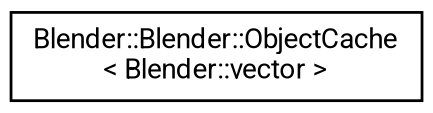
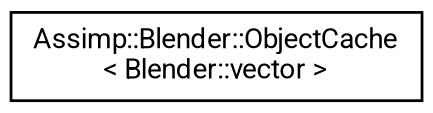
(217, 57) -> (217, 57)
